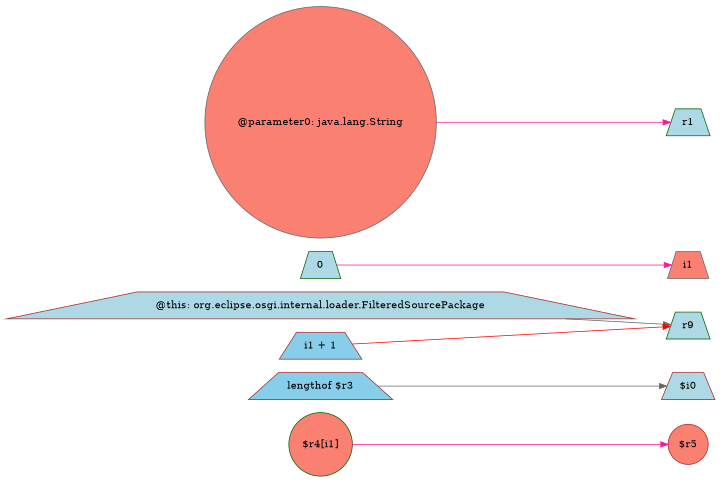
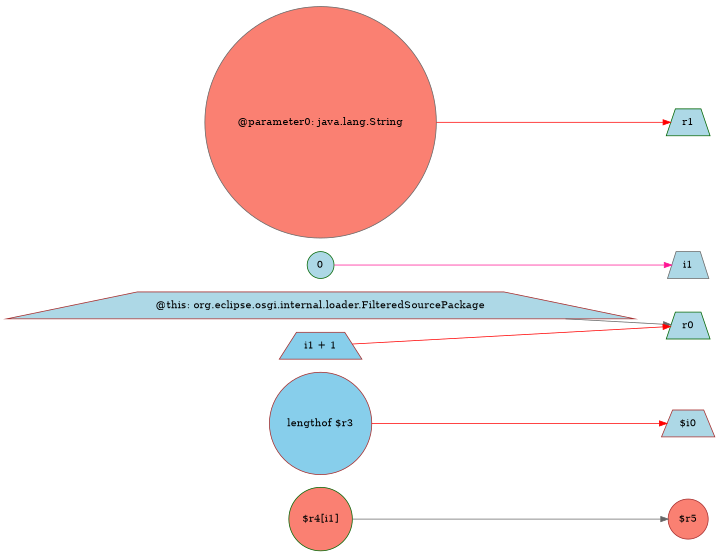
(550, 122) -> (550, 122)
(321, 265) -> (321, 265)
(688, 265) -> (688, 265)
(688, 326) -> (688, 326)
(321, 386) -> (321, 423)
(518, 386) -> (515, 423)
(506, 444) -> (506, 519)
